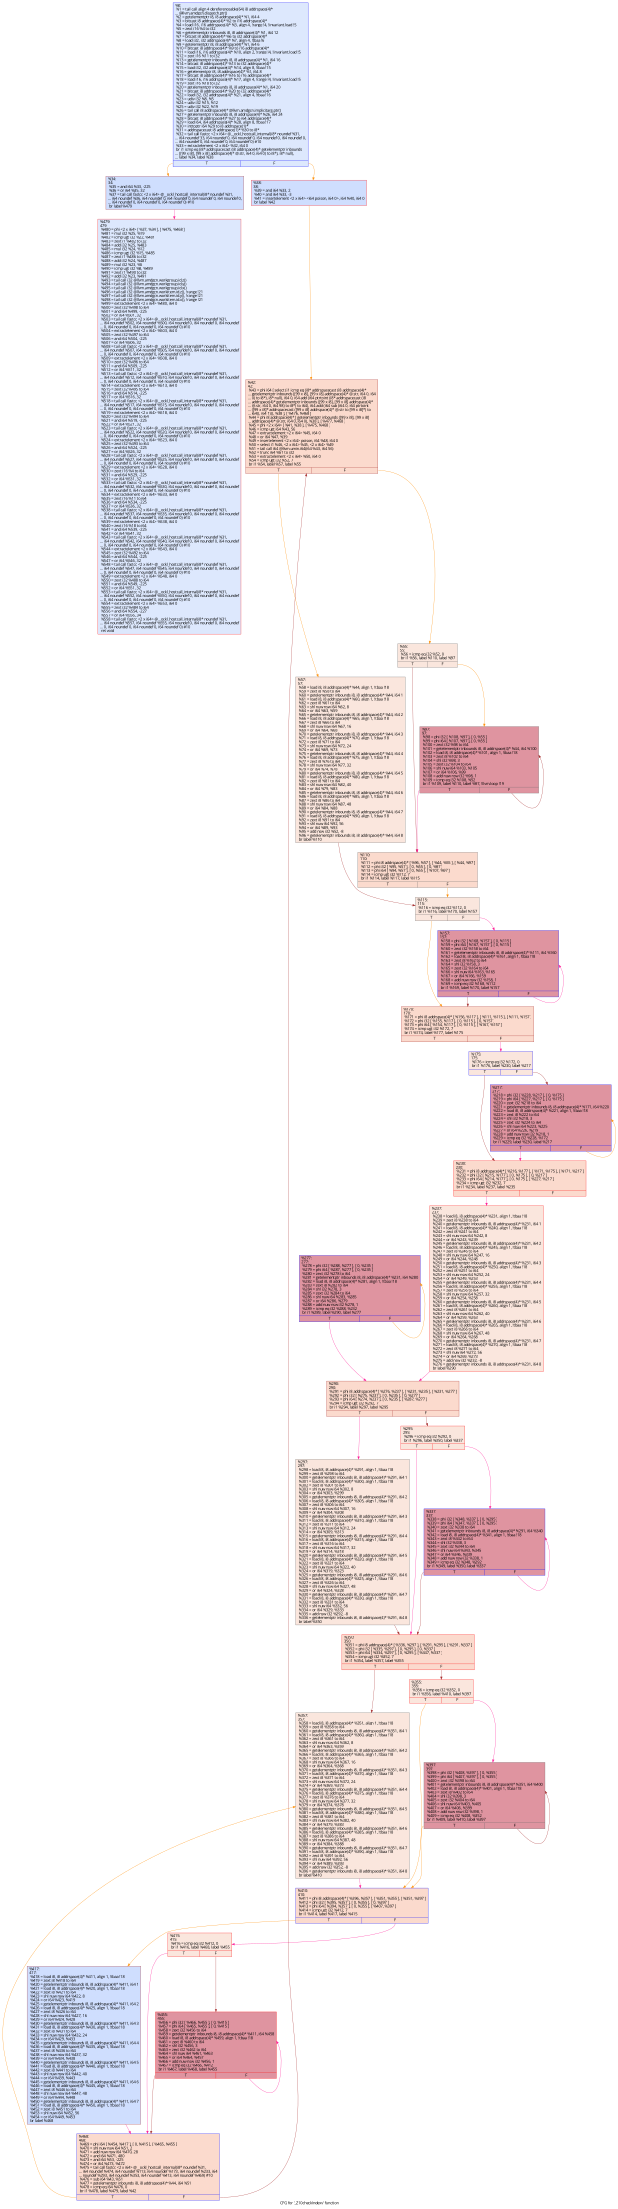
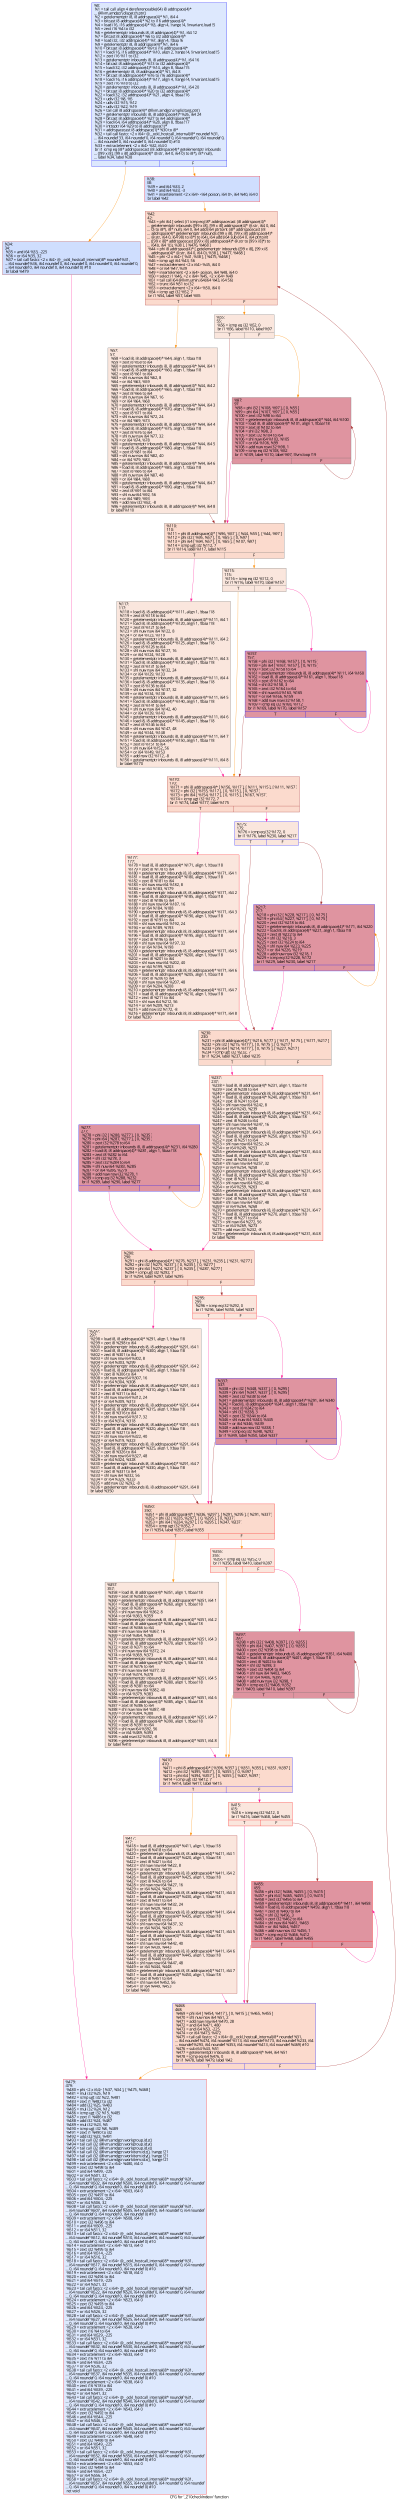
none -> (174, 684)
(360, 891) -> (211, 517)
none -> (182, 938)
(520, 1178) -> (265, 1048)
(441, 1673) -> (242, 1543)
(374, 1690) -> (175, 1559)
(41, 1944) -> (156, 2069)
(84, 2045) -> (180, 1915)
